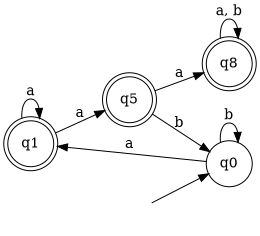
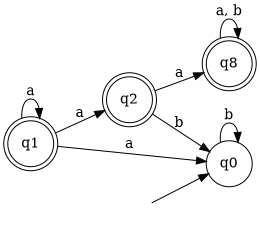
(130, 100) -> (130, 100)
(137, 154) -> (127, 153)
